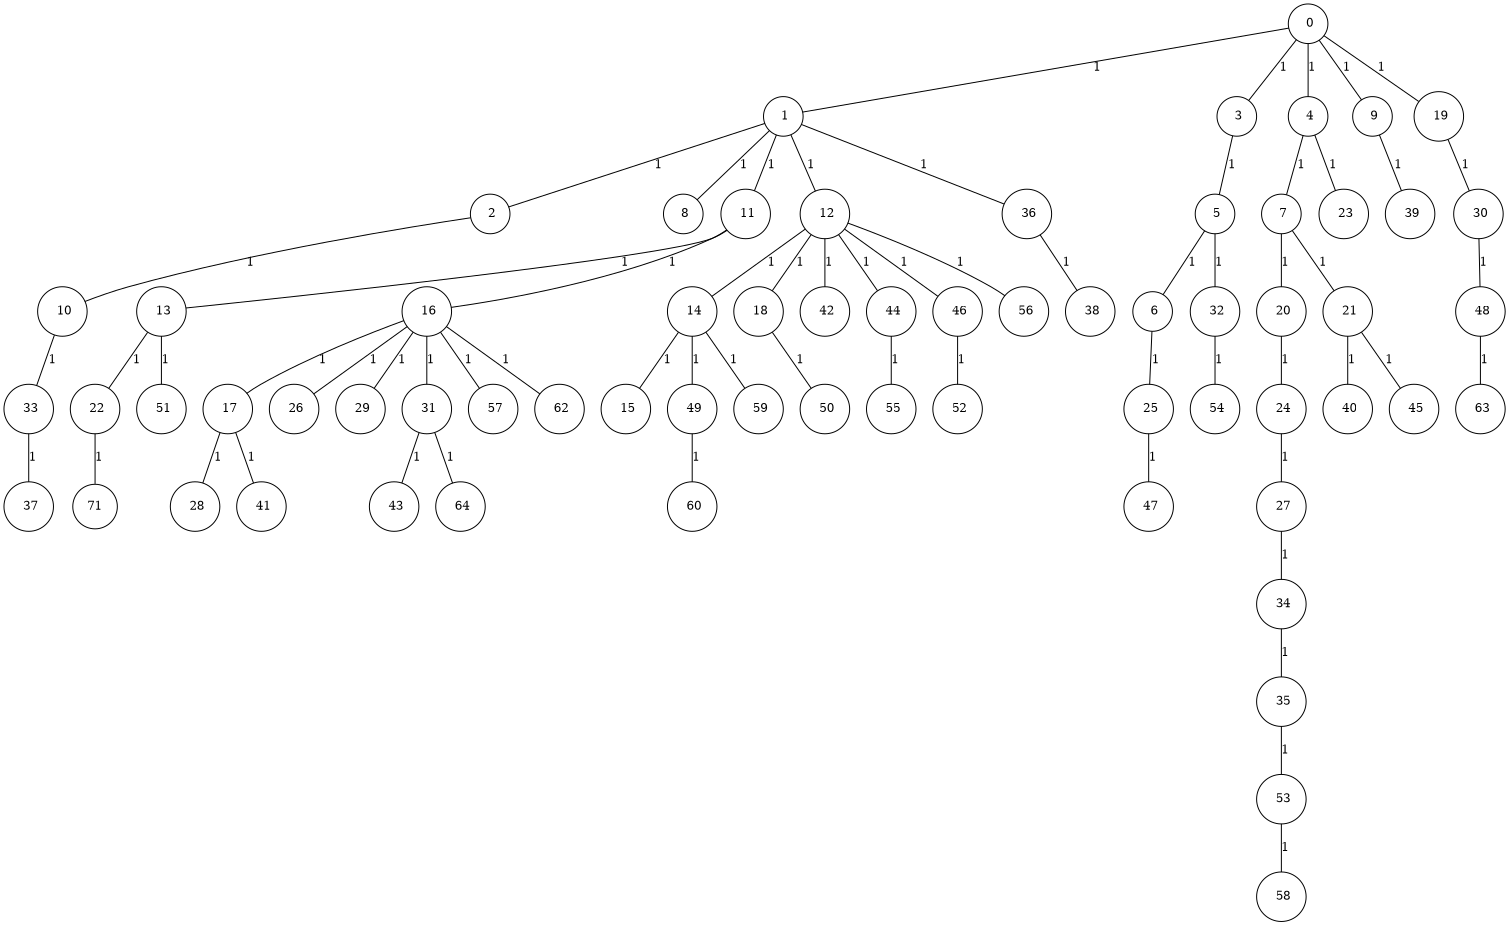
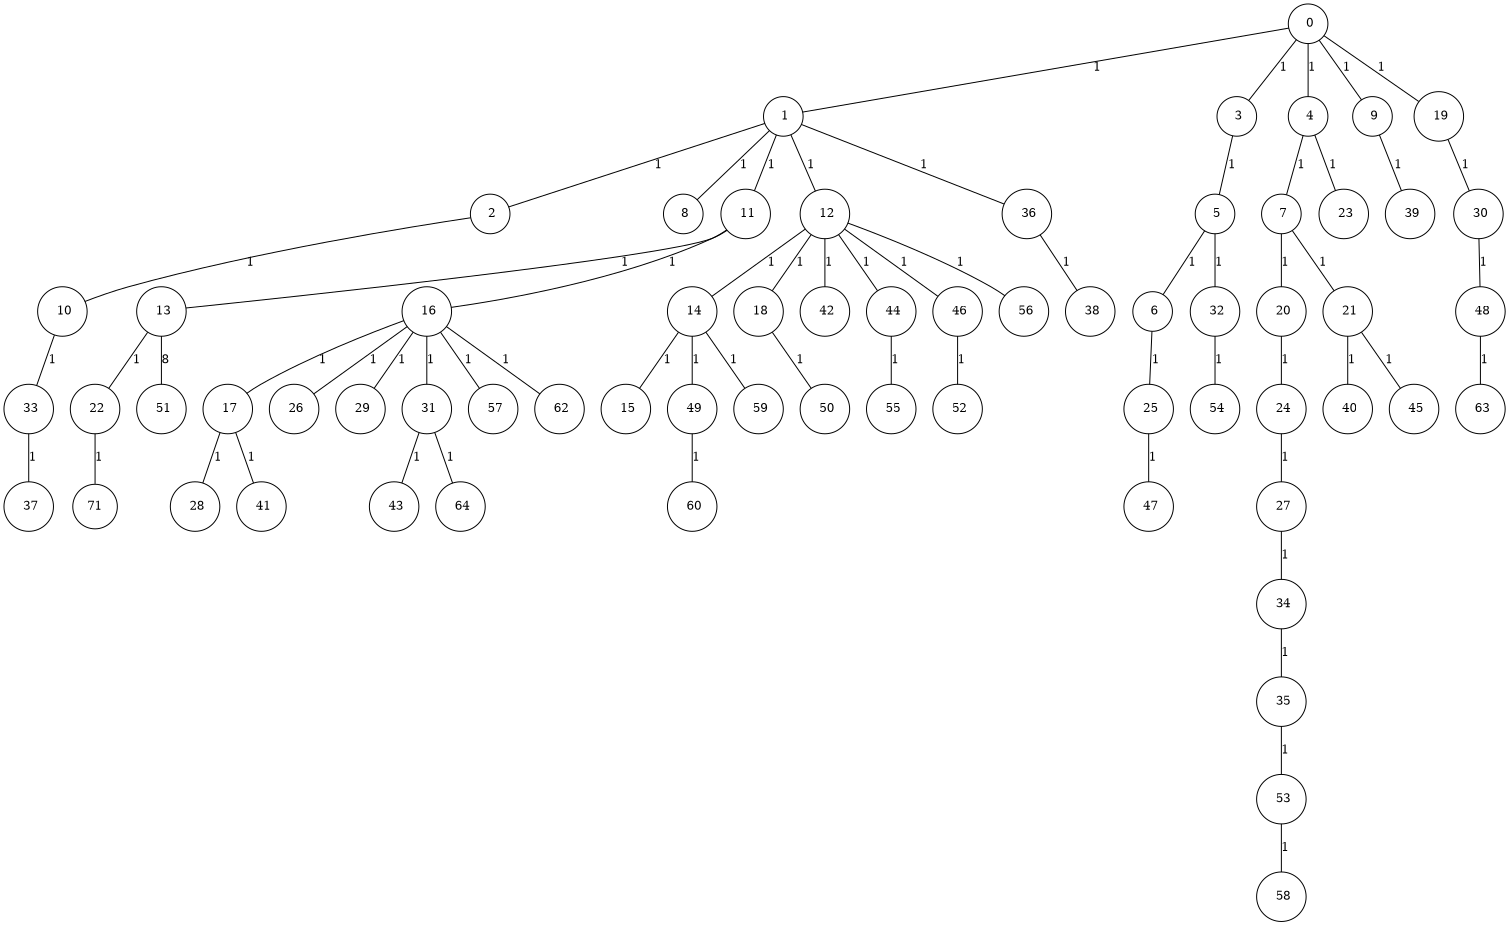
(165, 360) -> (165, 360)
